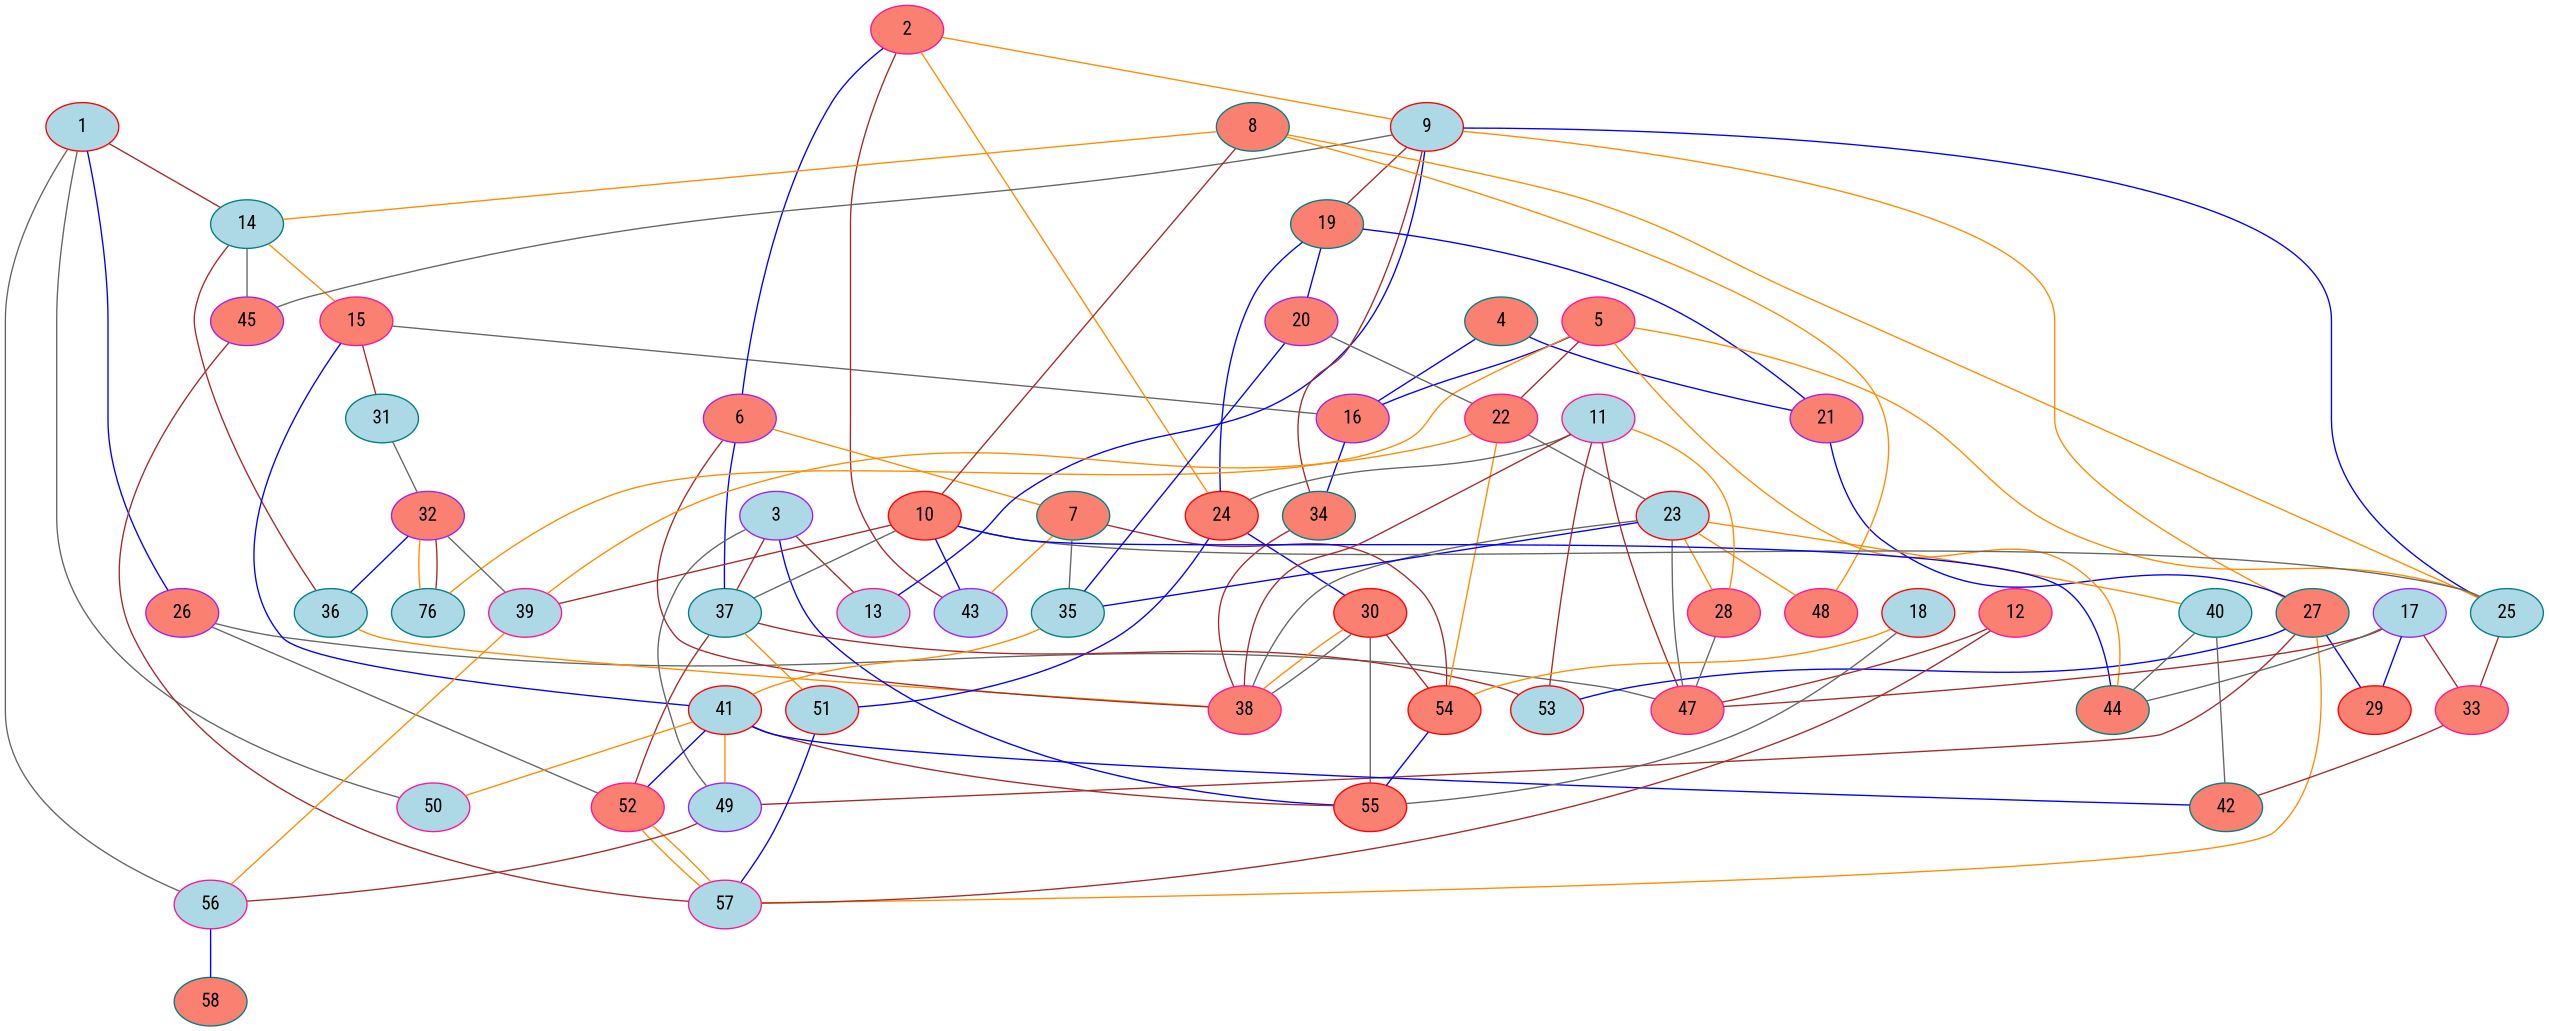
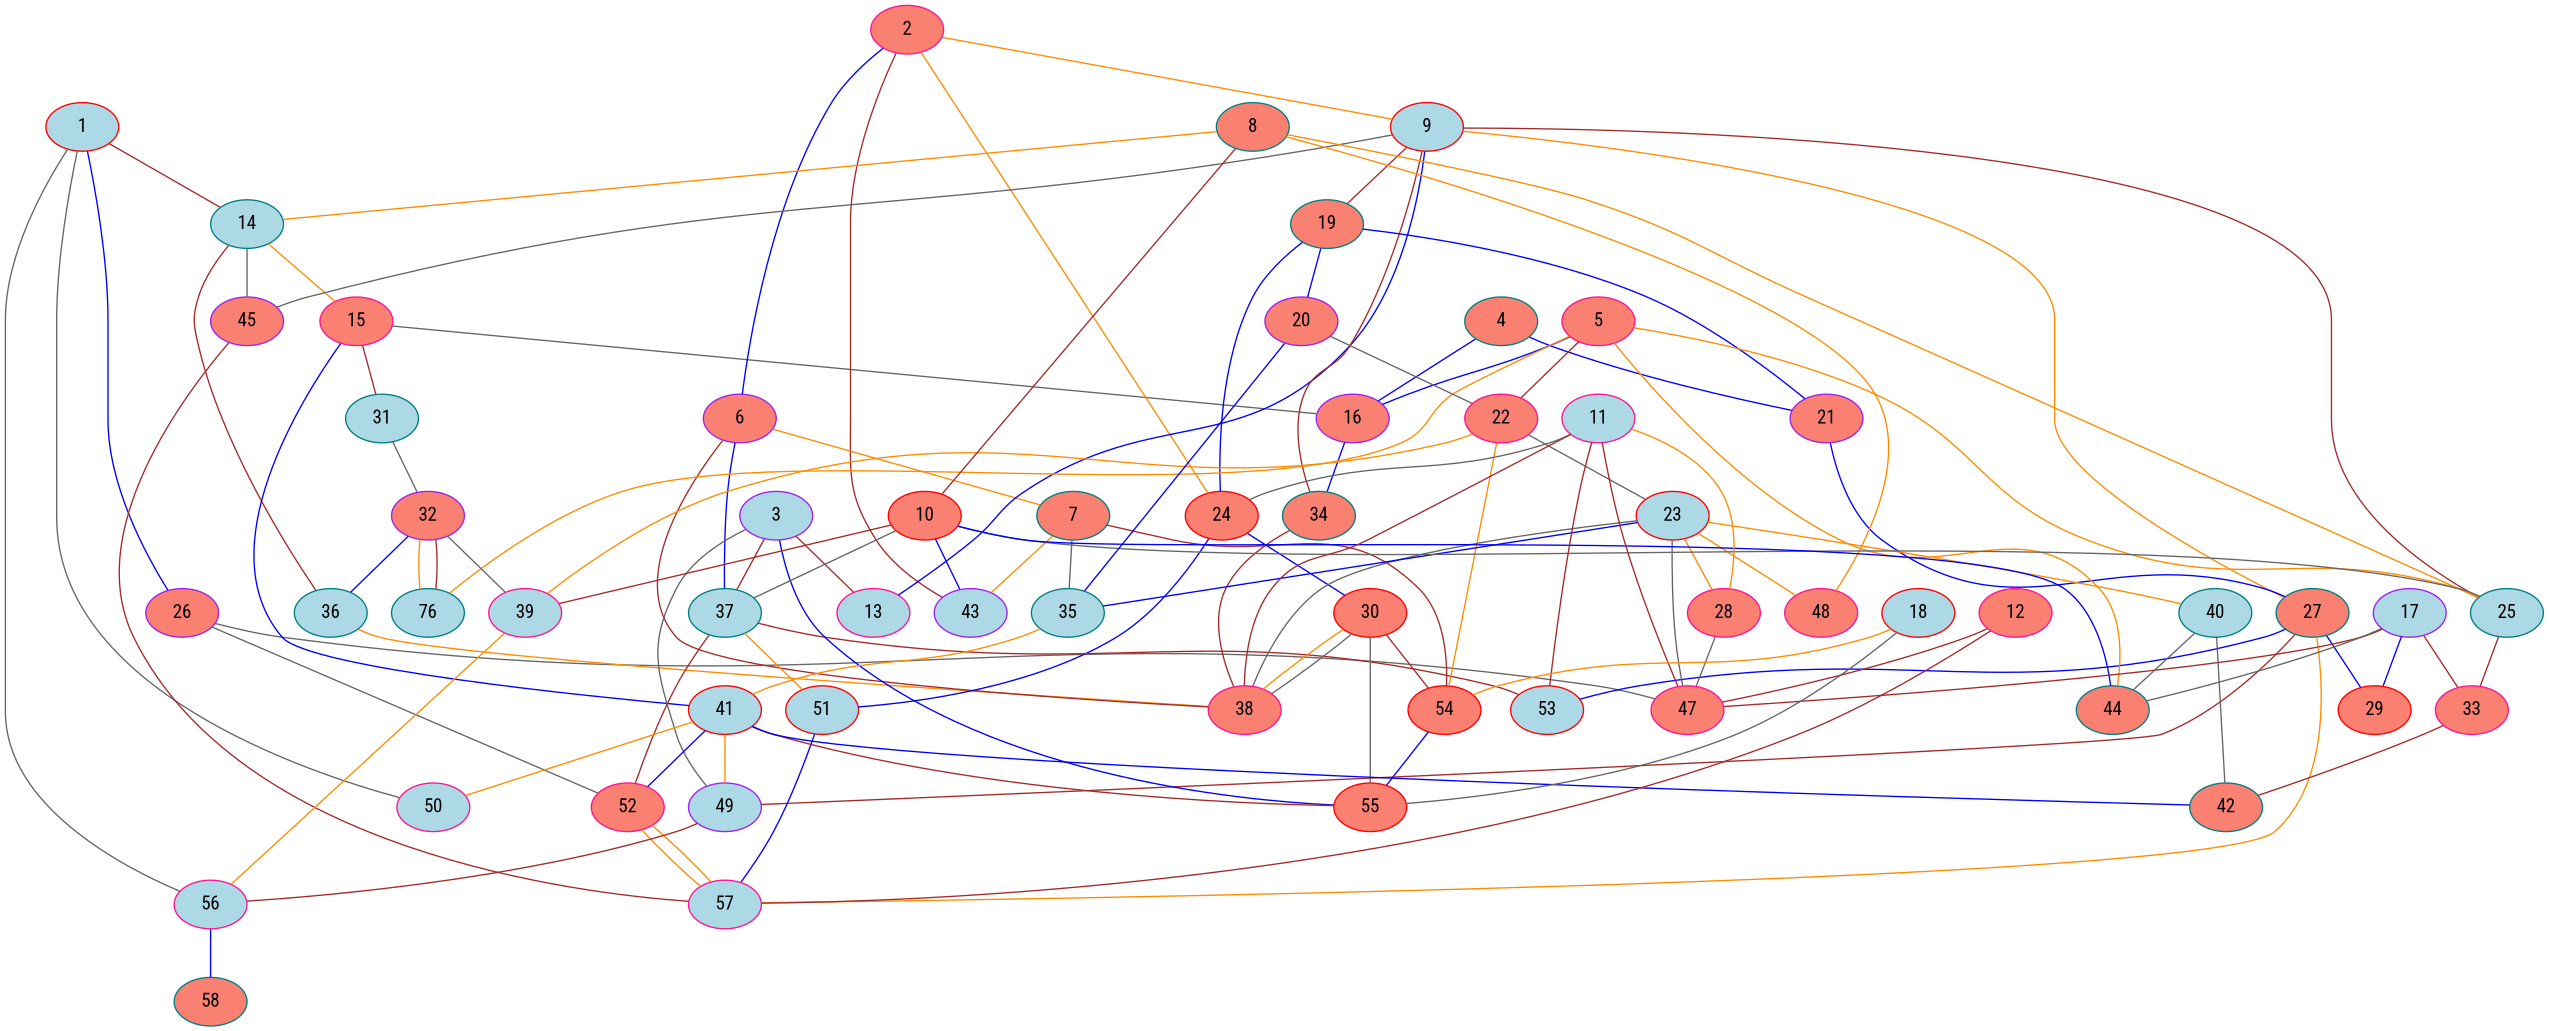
(2093, 179) -> (2093, 179)
